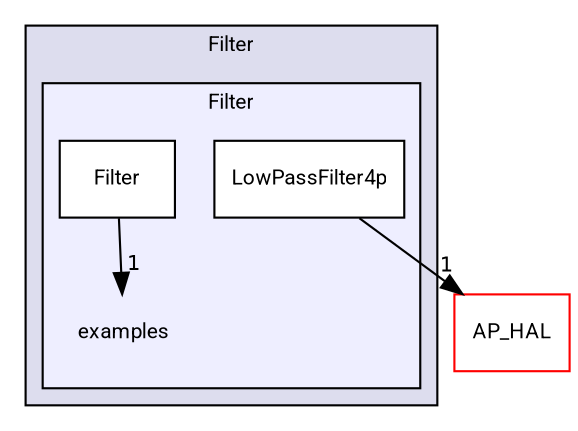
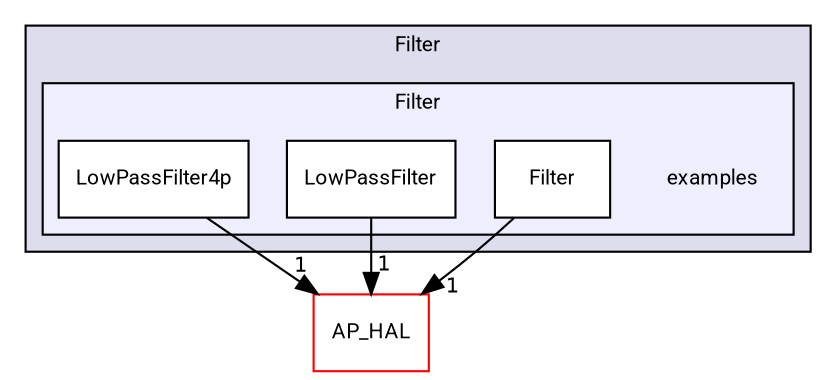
none -> (371, 179)
(120, 246) -> (459, 266)
